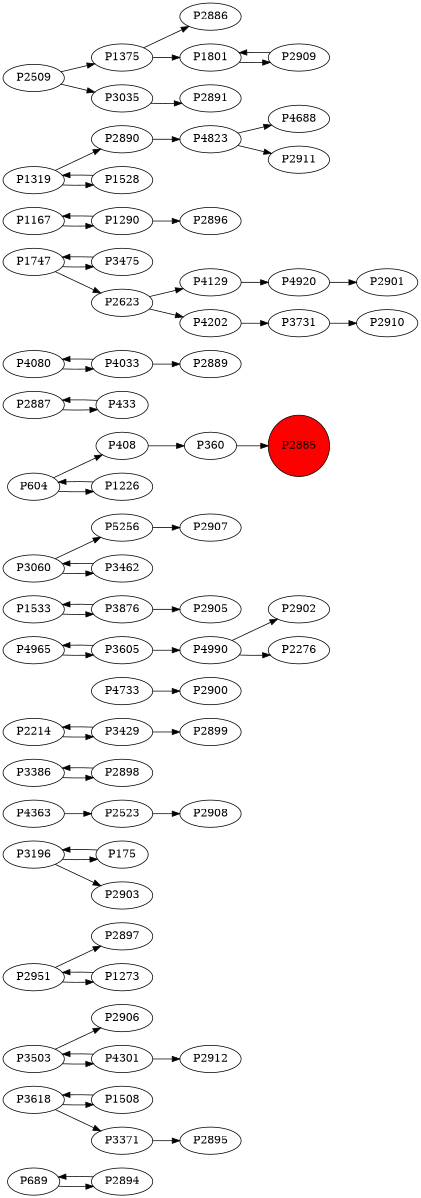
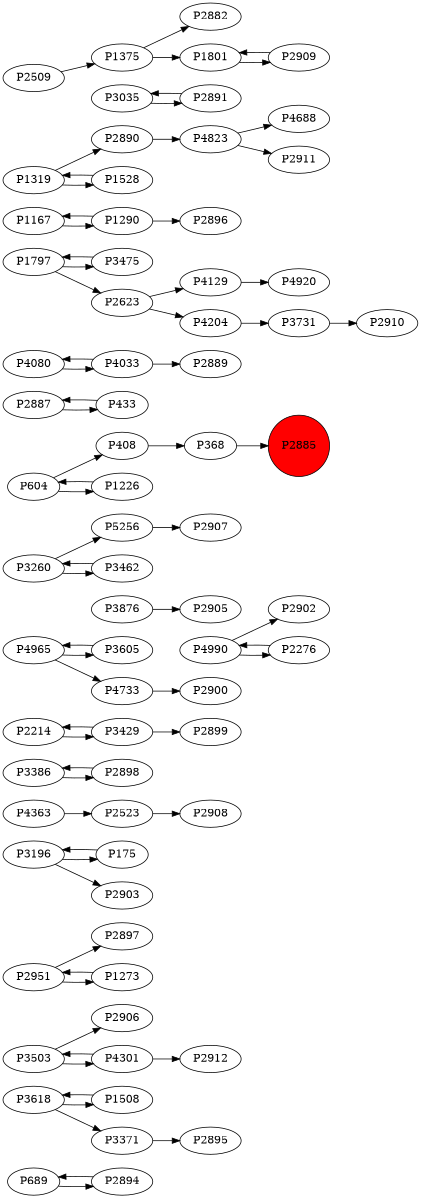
(210, 17) -> (210, 17)
(74, 87) -> (170, 93)
(34, 262) -> (34, 262)
(387, 282) -> none
(210, 323) -> (210, 323)
(210, 446) -> (210, 446)
(34, 568) -> (34, 568)
(34, 609) -> none
(162, 650) -> (259, 645)
none -> (74, 669)
